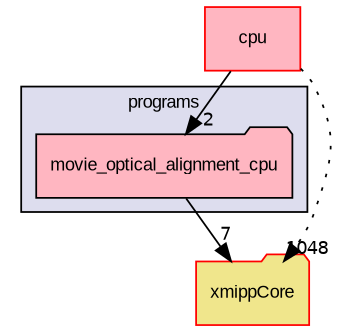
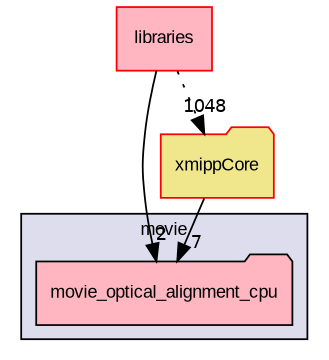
(253, 39) -> (164, 39)
(164, 103) -> (164, 231)
(204, 224) -> (193, 225)
